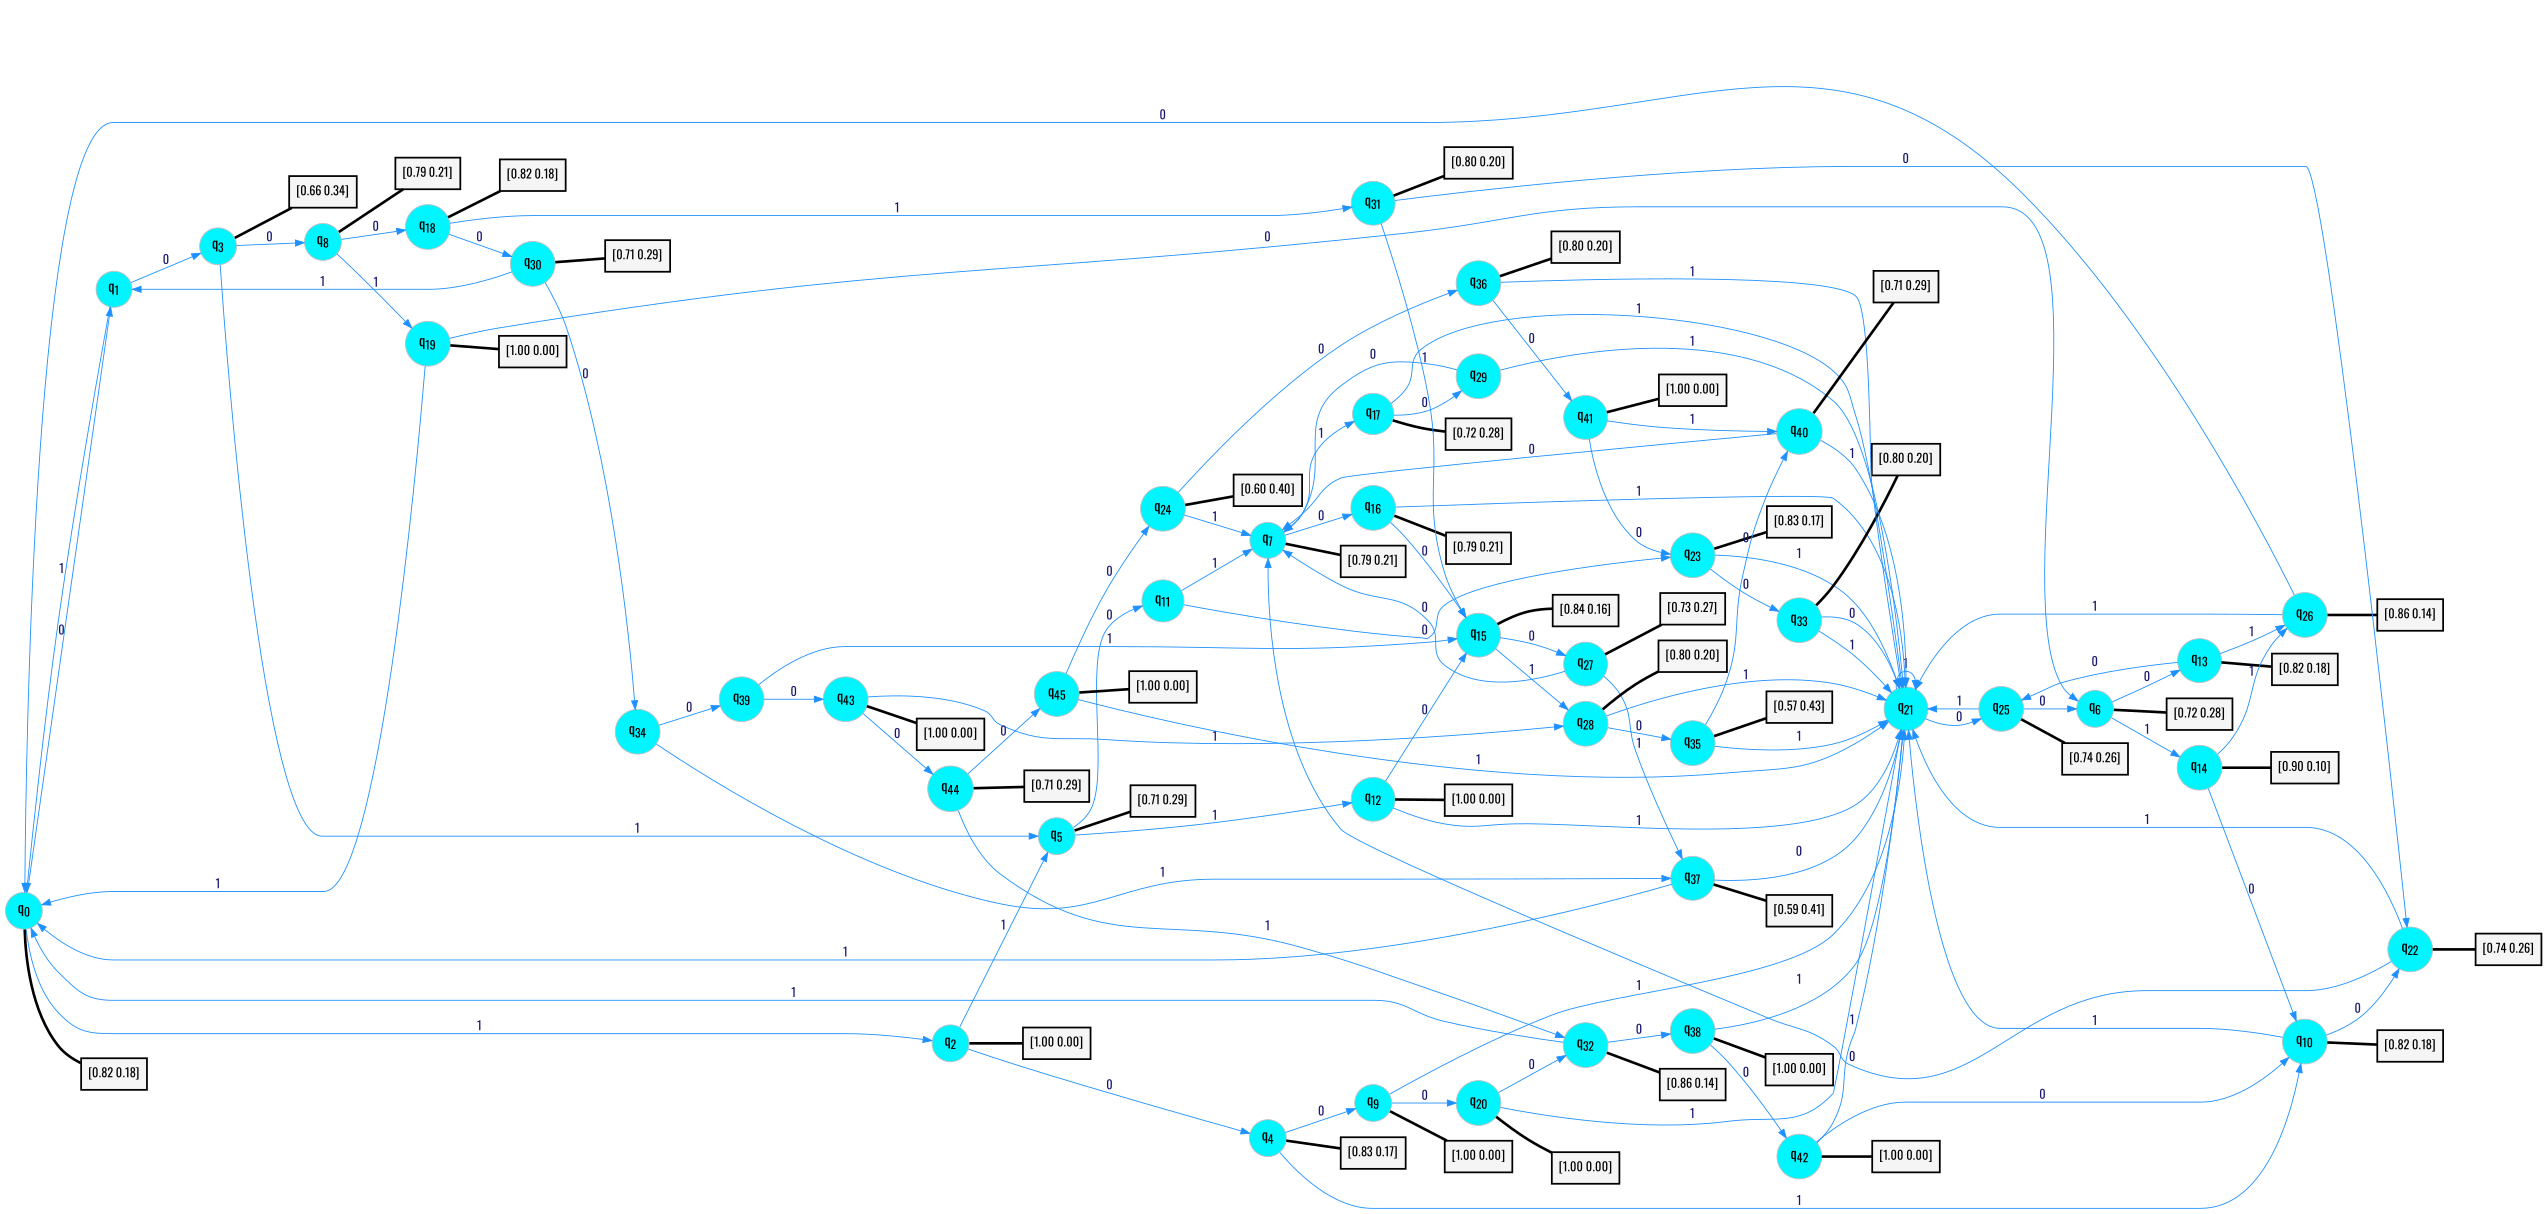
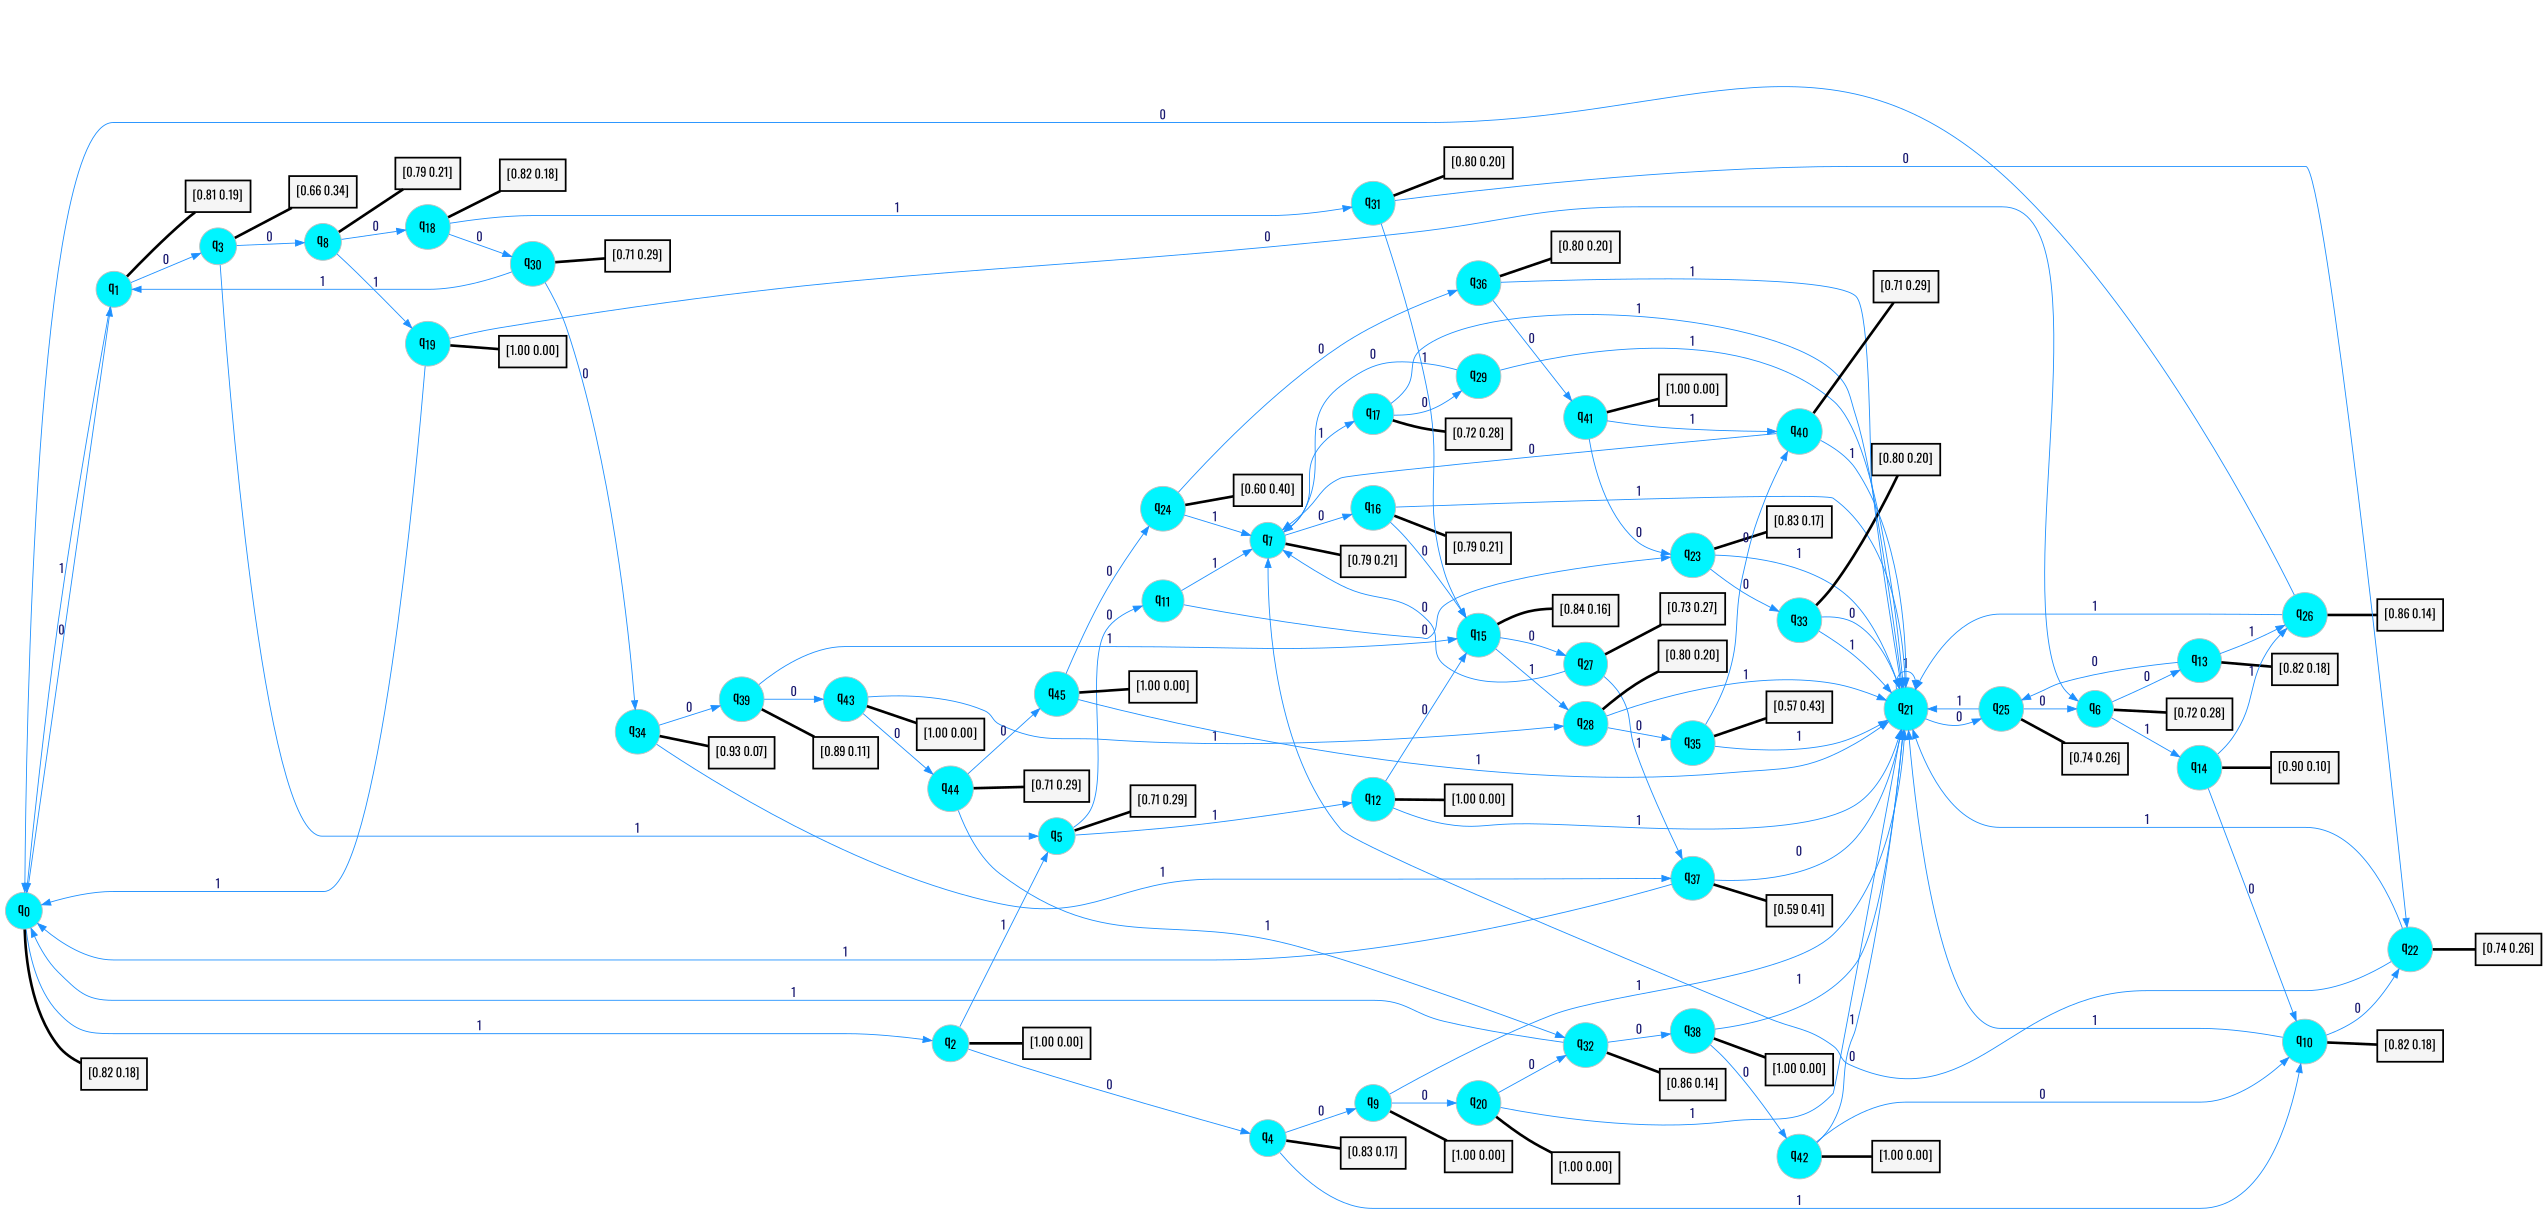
none -> (218, 196)
none -> (742, 753)
none -> (846, 753)
